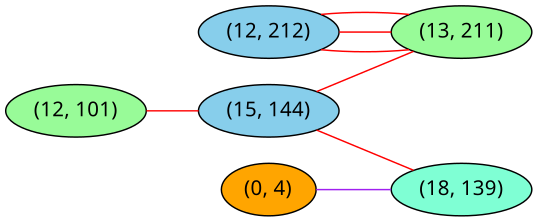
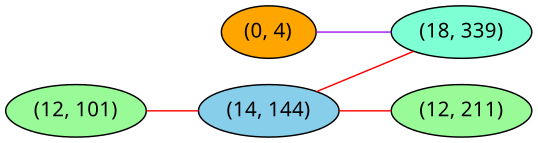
(269, 32) -> none
(462, 32) -> (462, 111)
(269, 111) -> (269, 111)
(462, 190) -> (462, 32)
